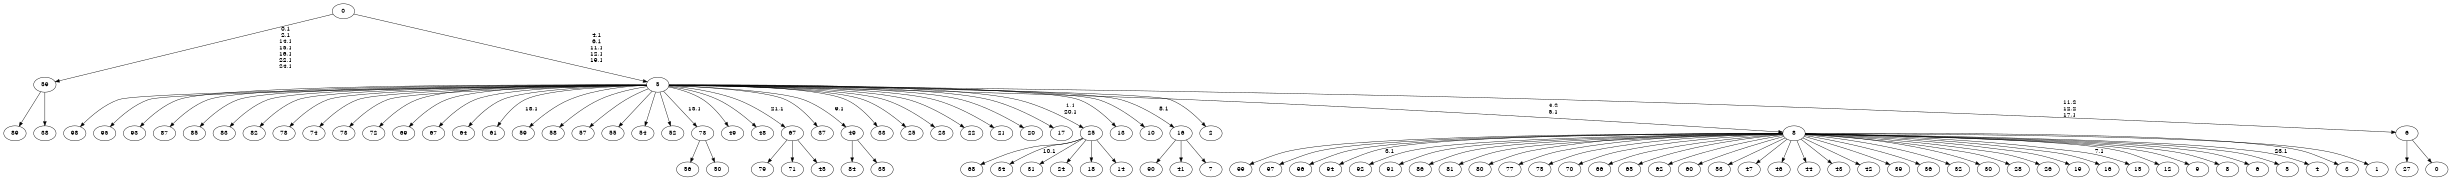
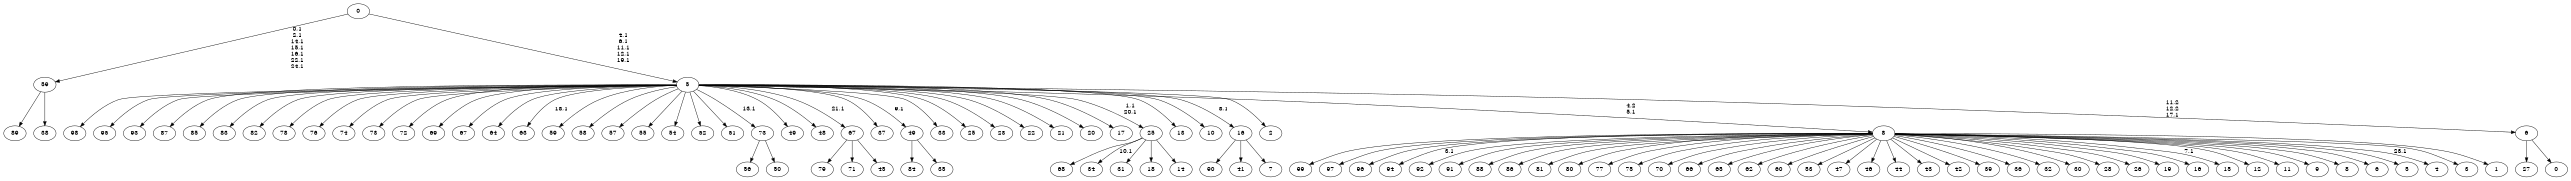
none -> (314, 133)
(493, 133) -> (523, 133)
none -> (733, 133)
(1061, 169) -> none
none -> (1480, 169)
none -> (2287, 169)
